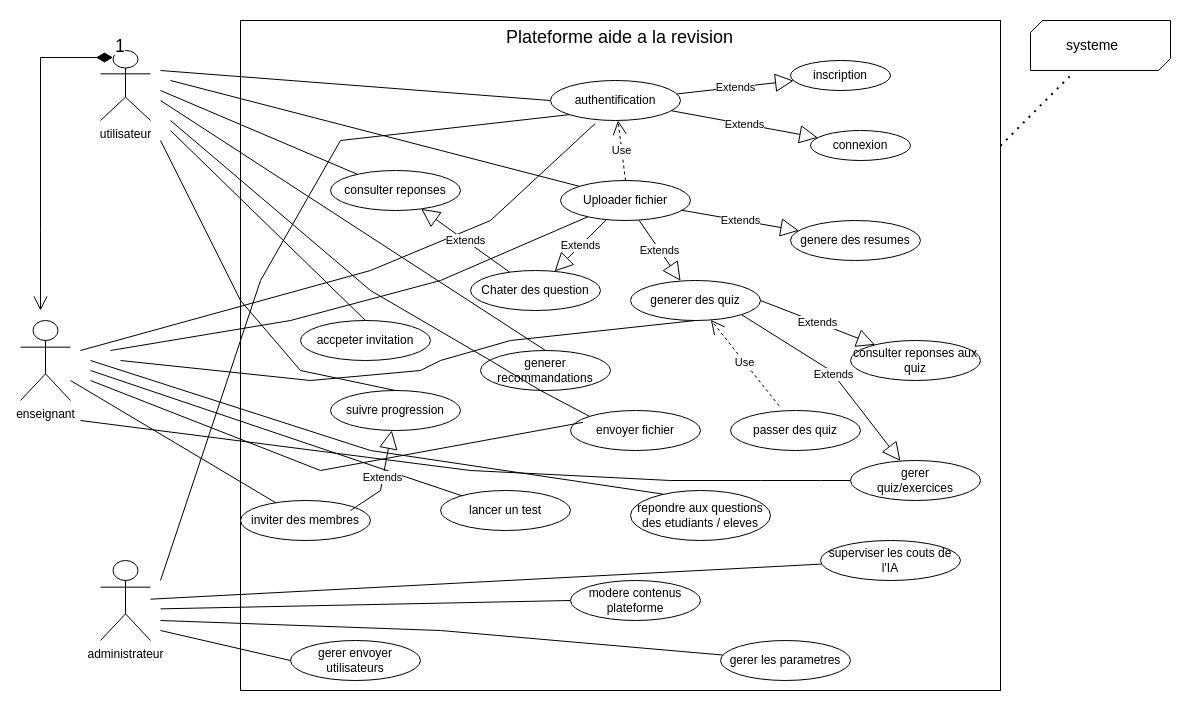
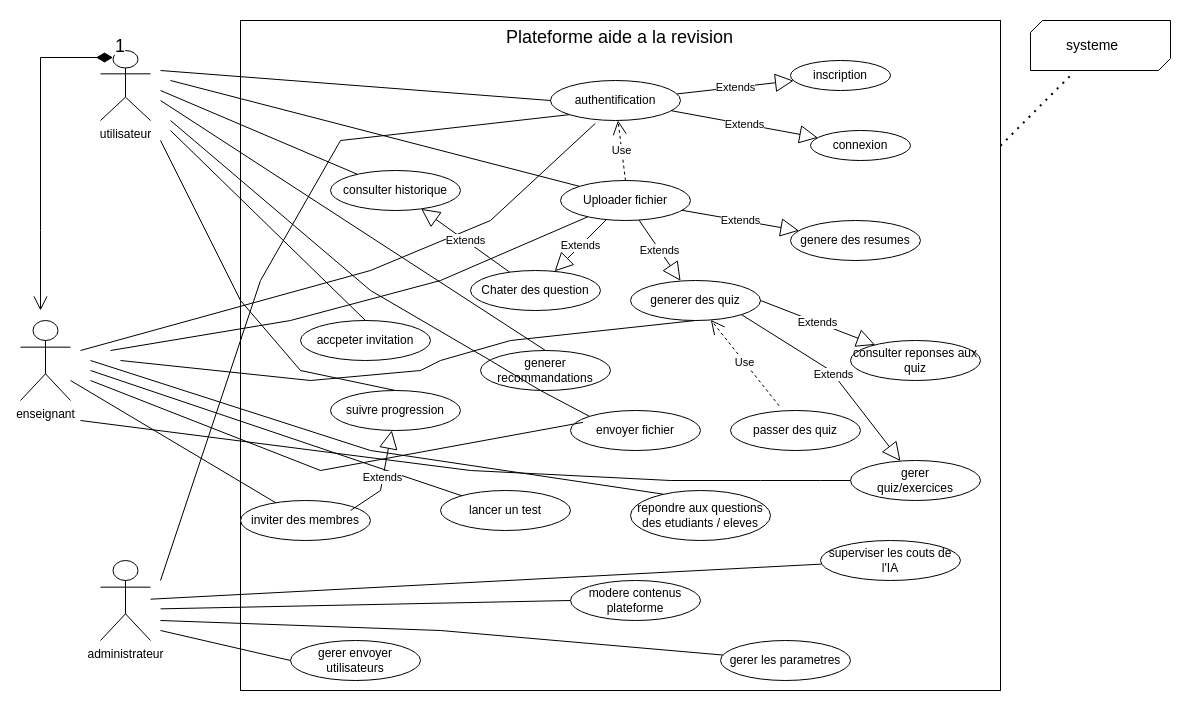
(396, 191) -> (396, 191)
